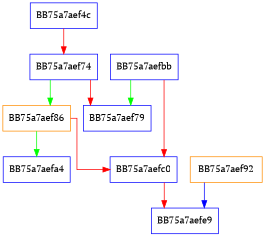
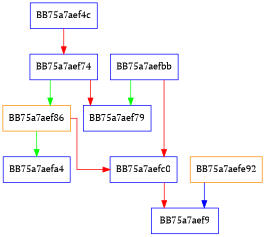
(226, 170) -> (226, 170)
(185, 221) -> (185, 221)
